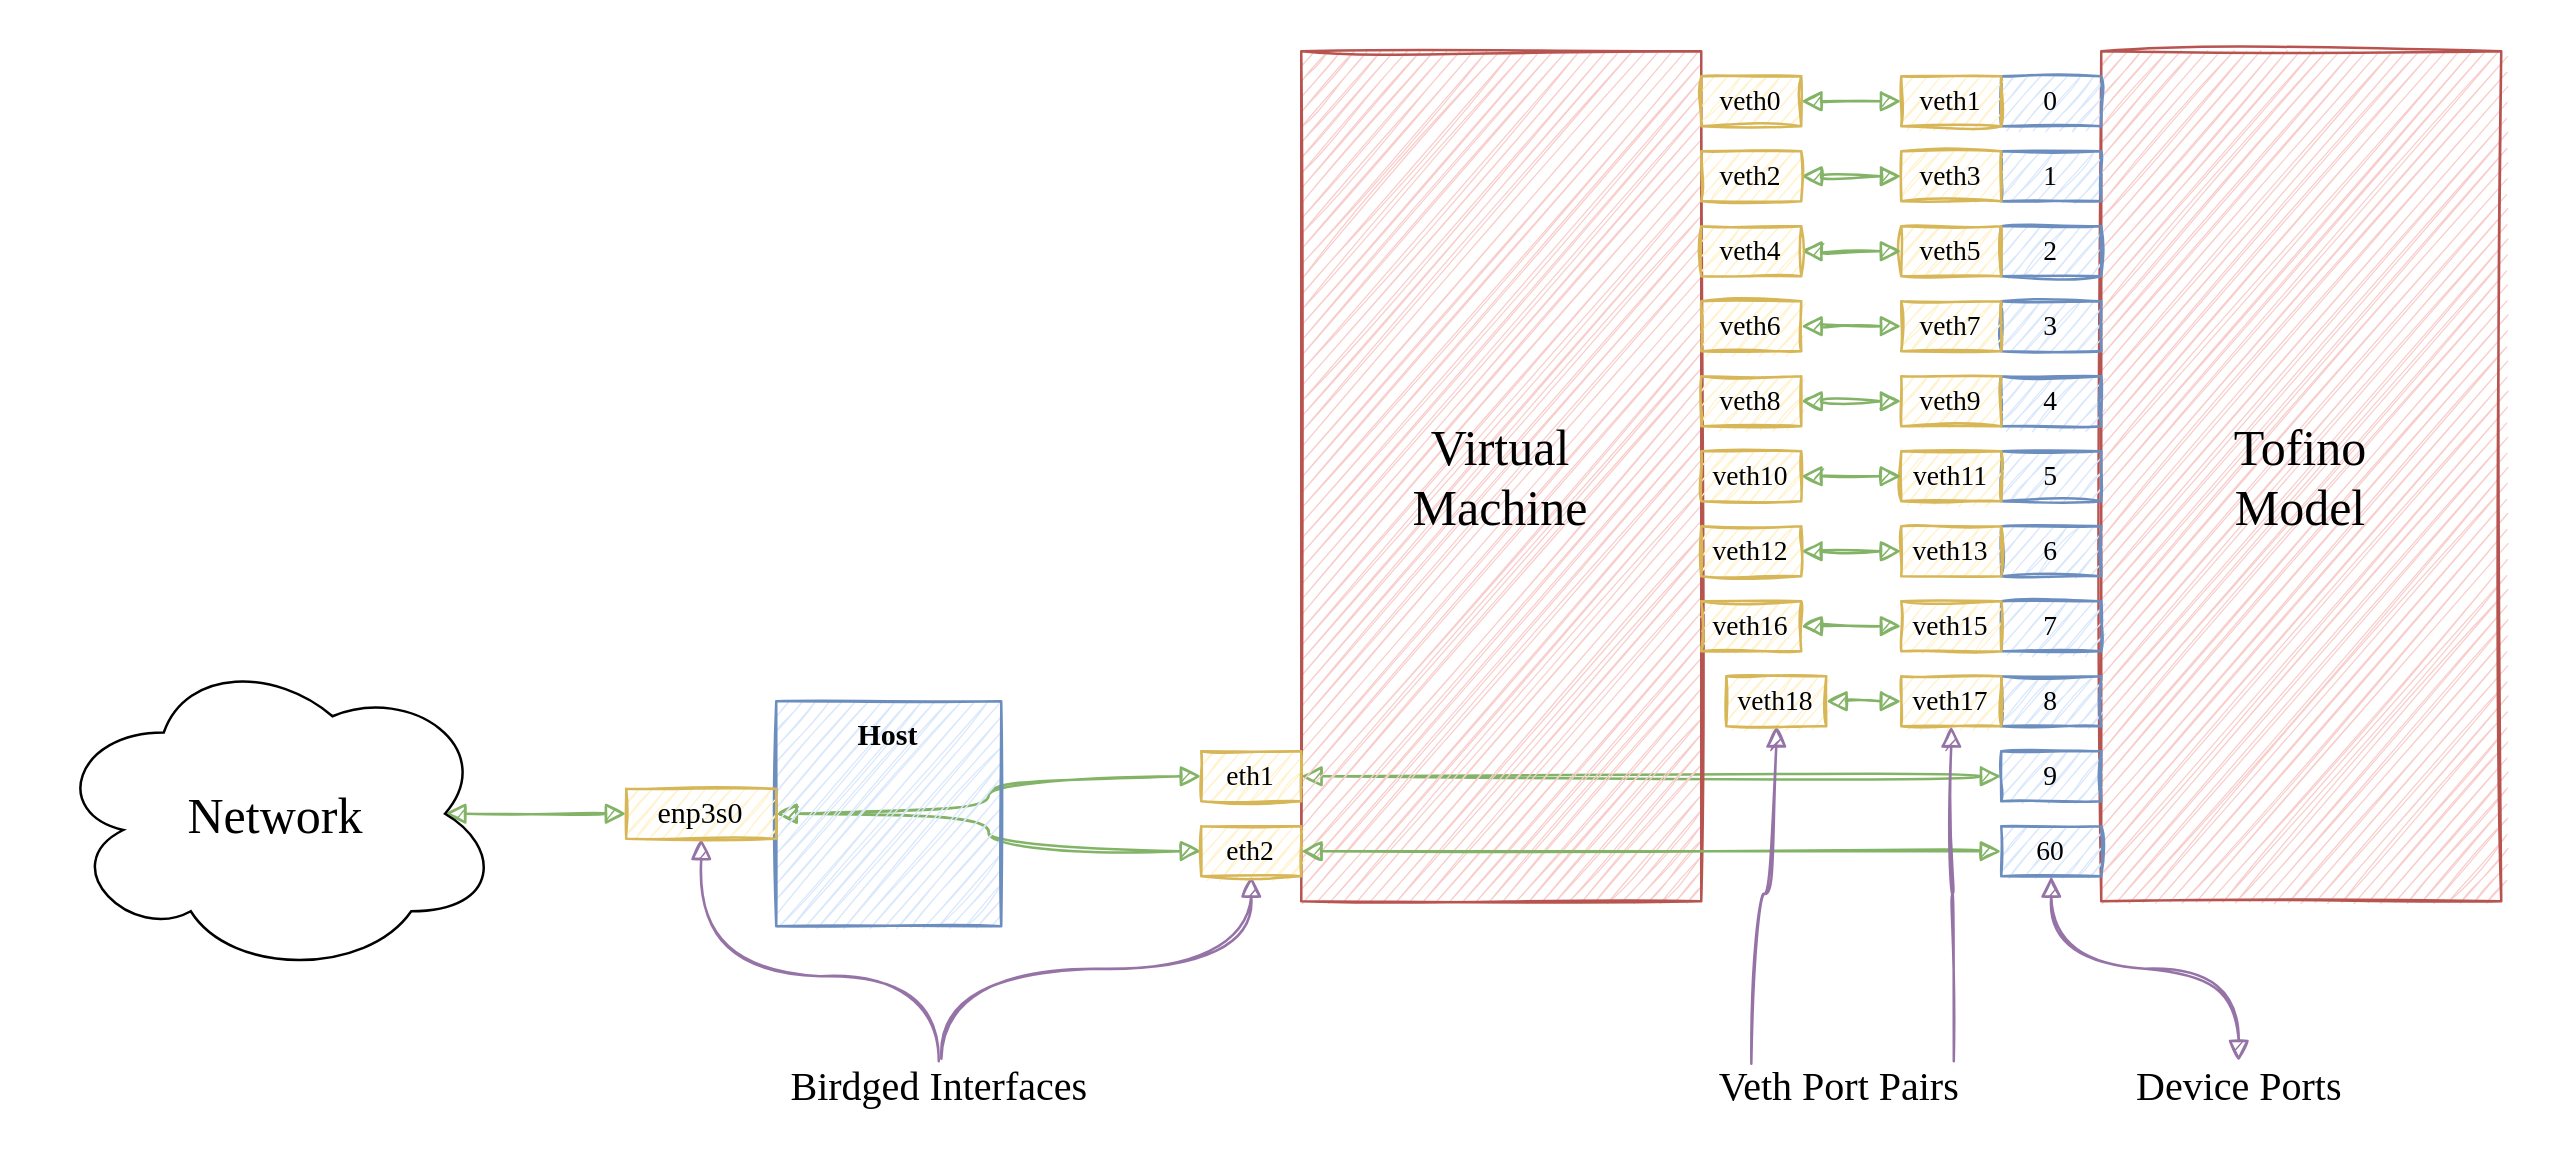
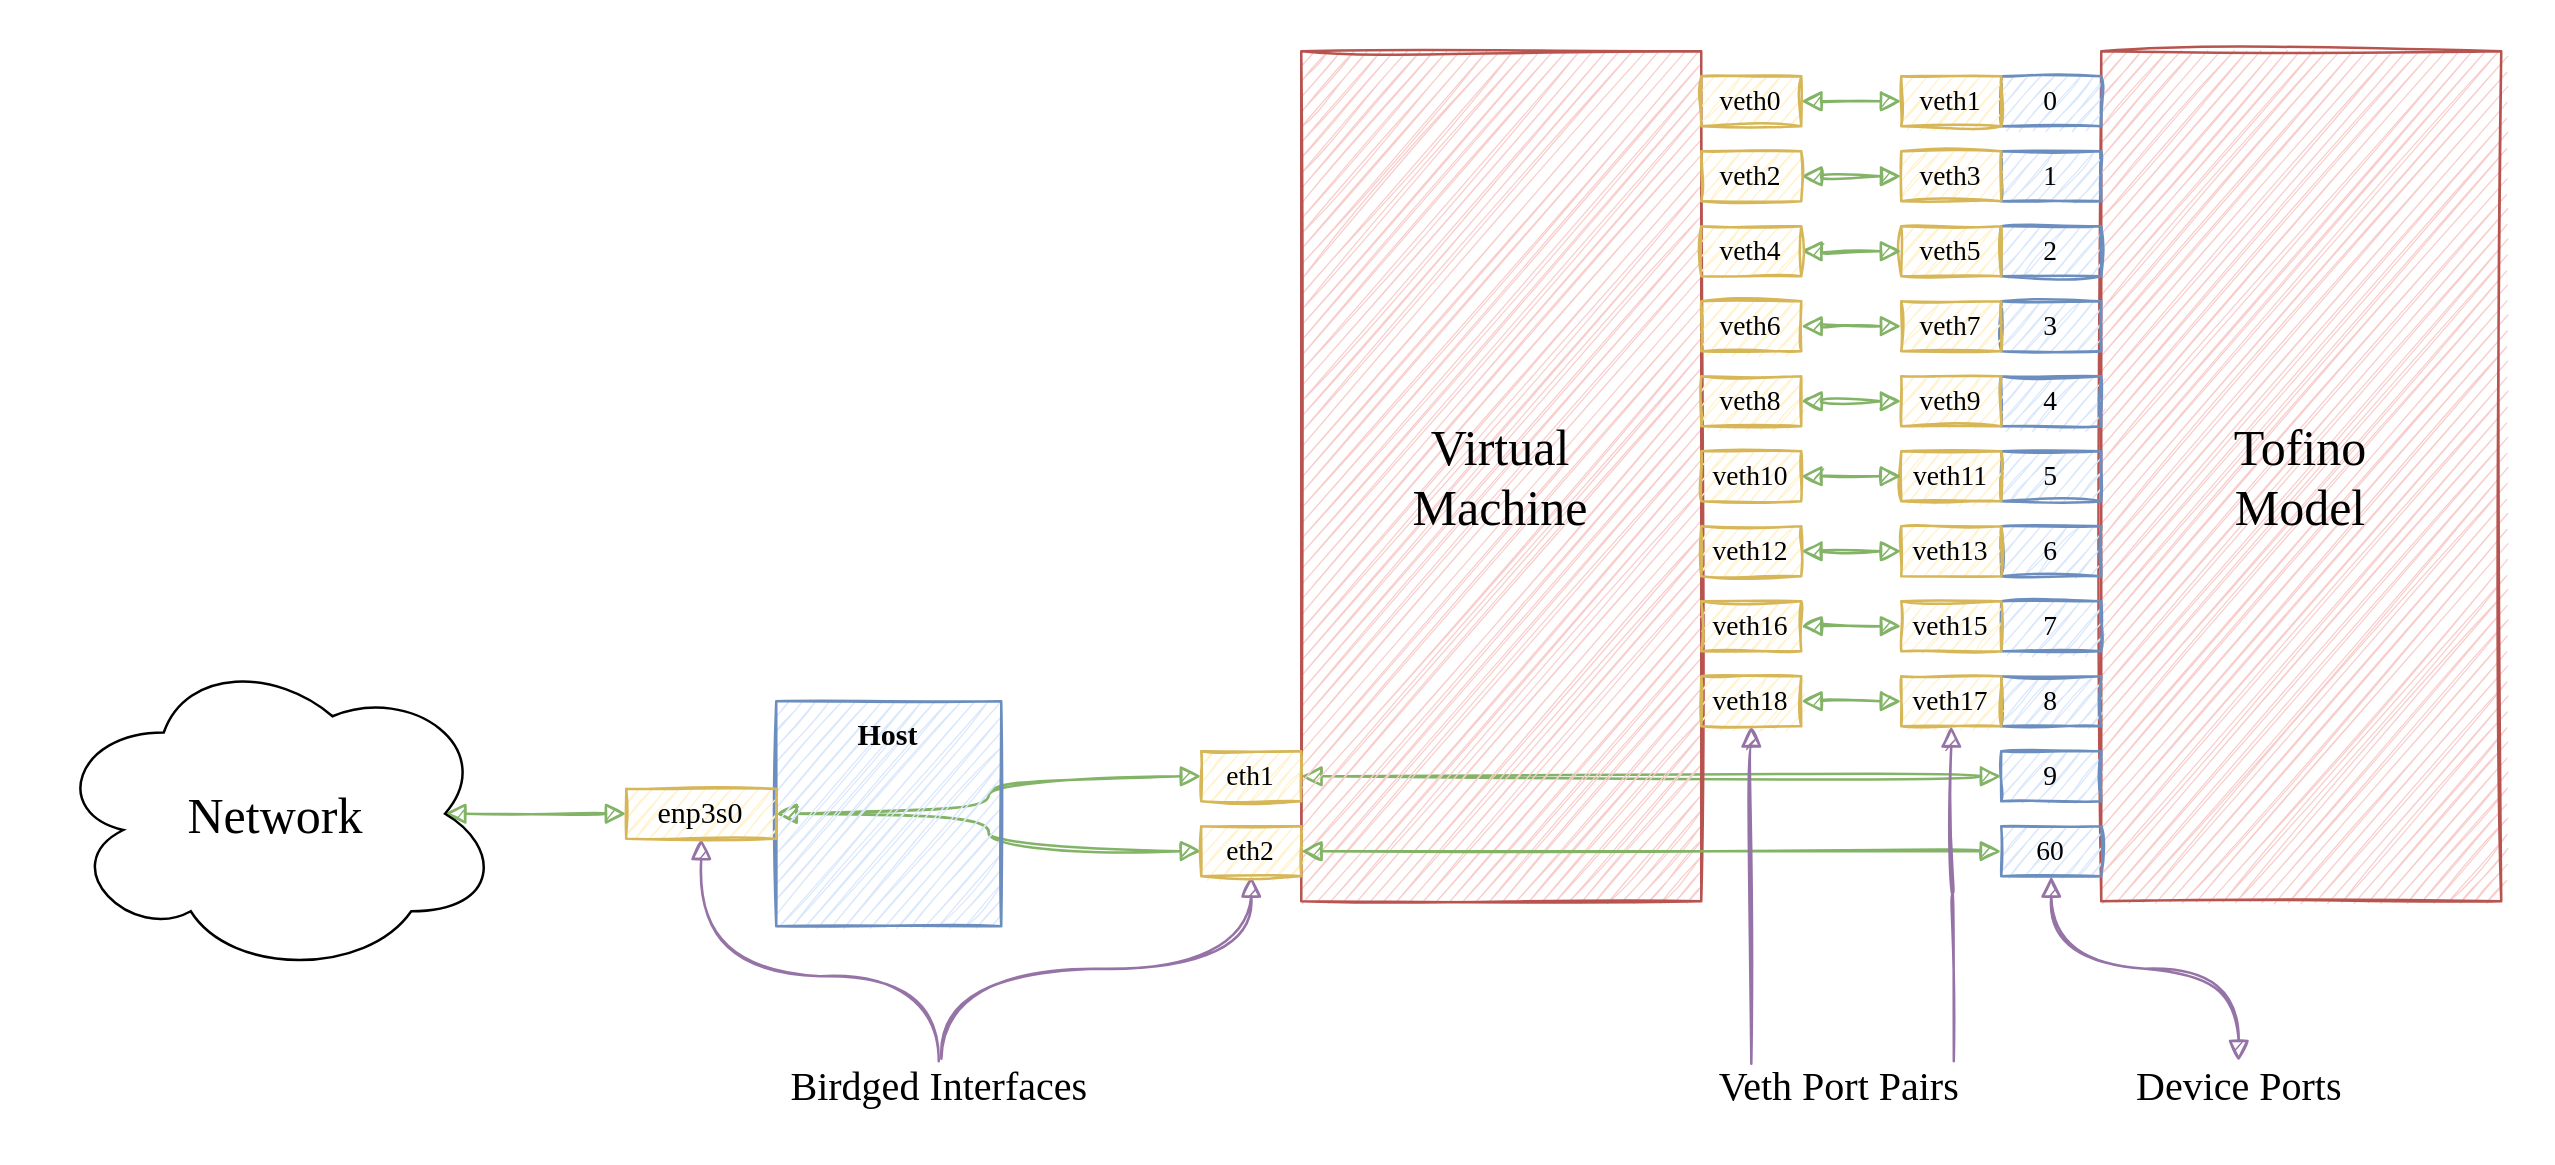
(1776, 701) -> (1751, 701)
